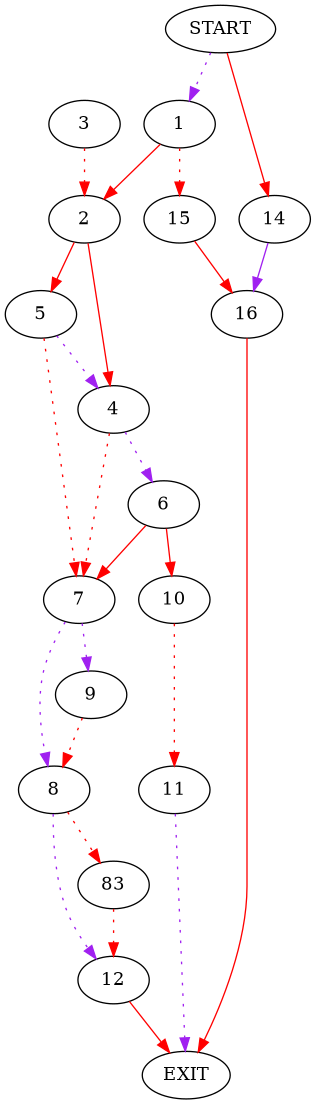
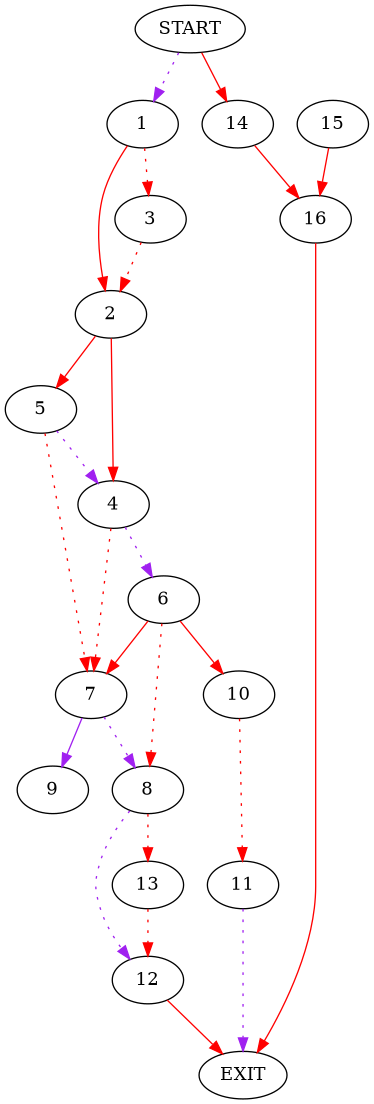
(180, 165) -> (146, 165)
(263, 261) -> (272, 166)
(84, 640) -> (75, 736)
(75, 736) -> (156, 688)
(114, 885) -> (148, 885)
